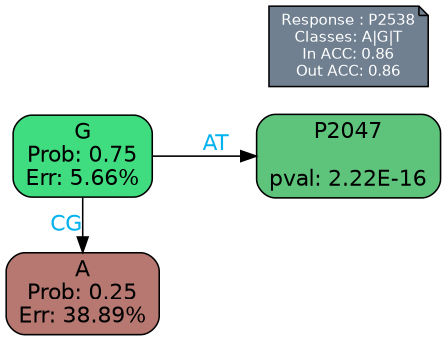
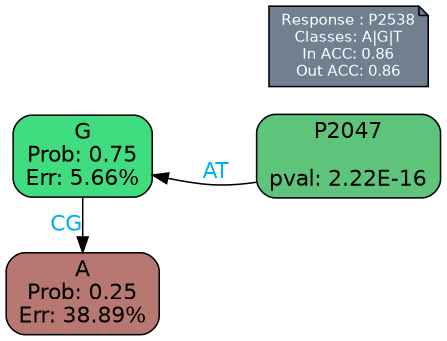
(197, 156) -> (212, 185)
